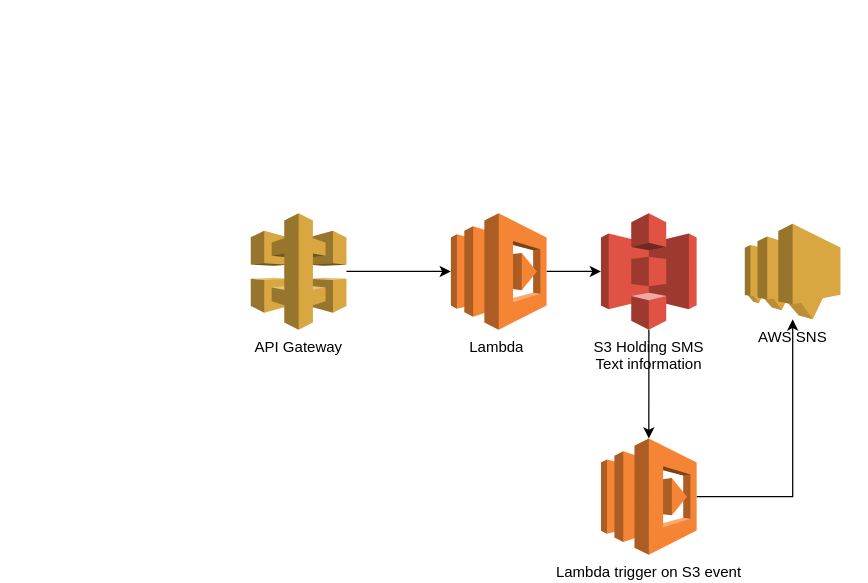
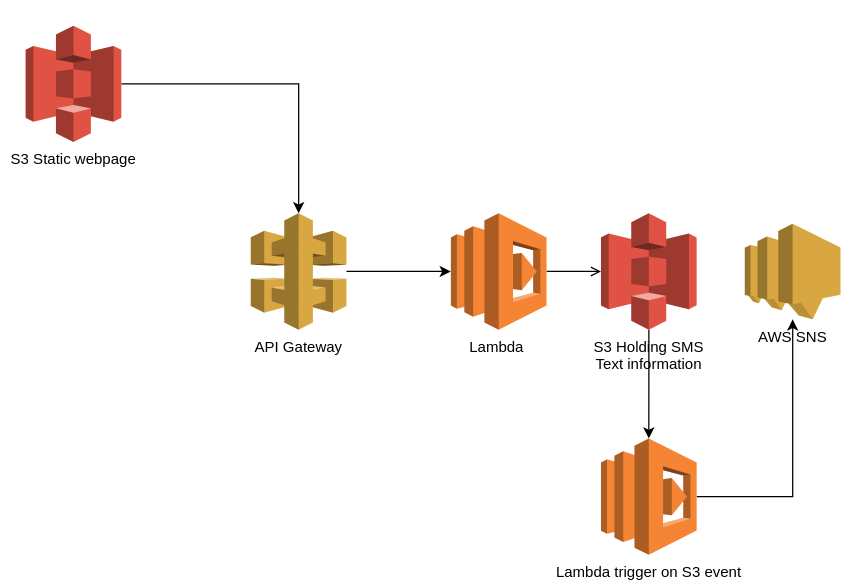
none -> (73, 84)
none -> (270, 84)
(591, 271) -> (593, 271)
